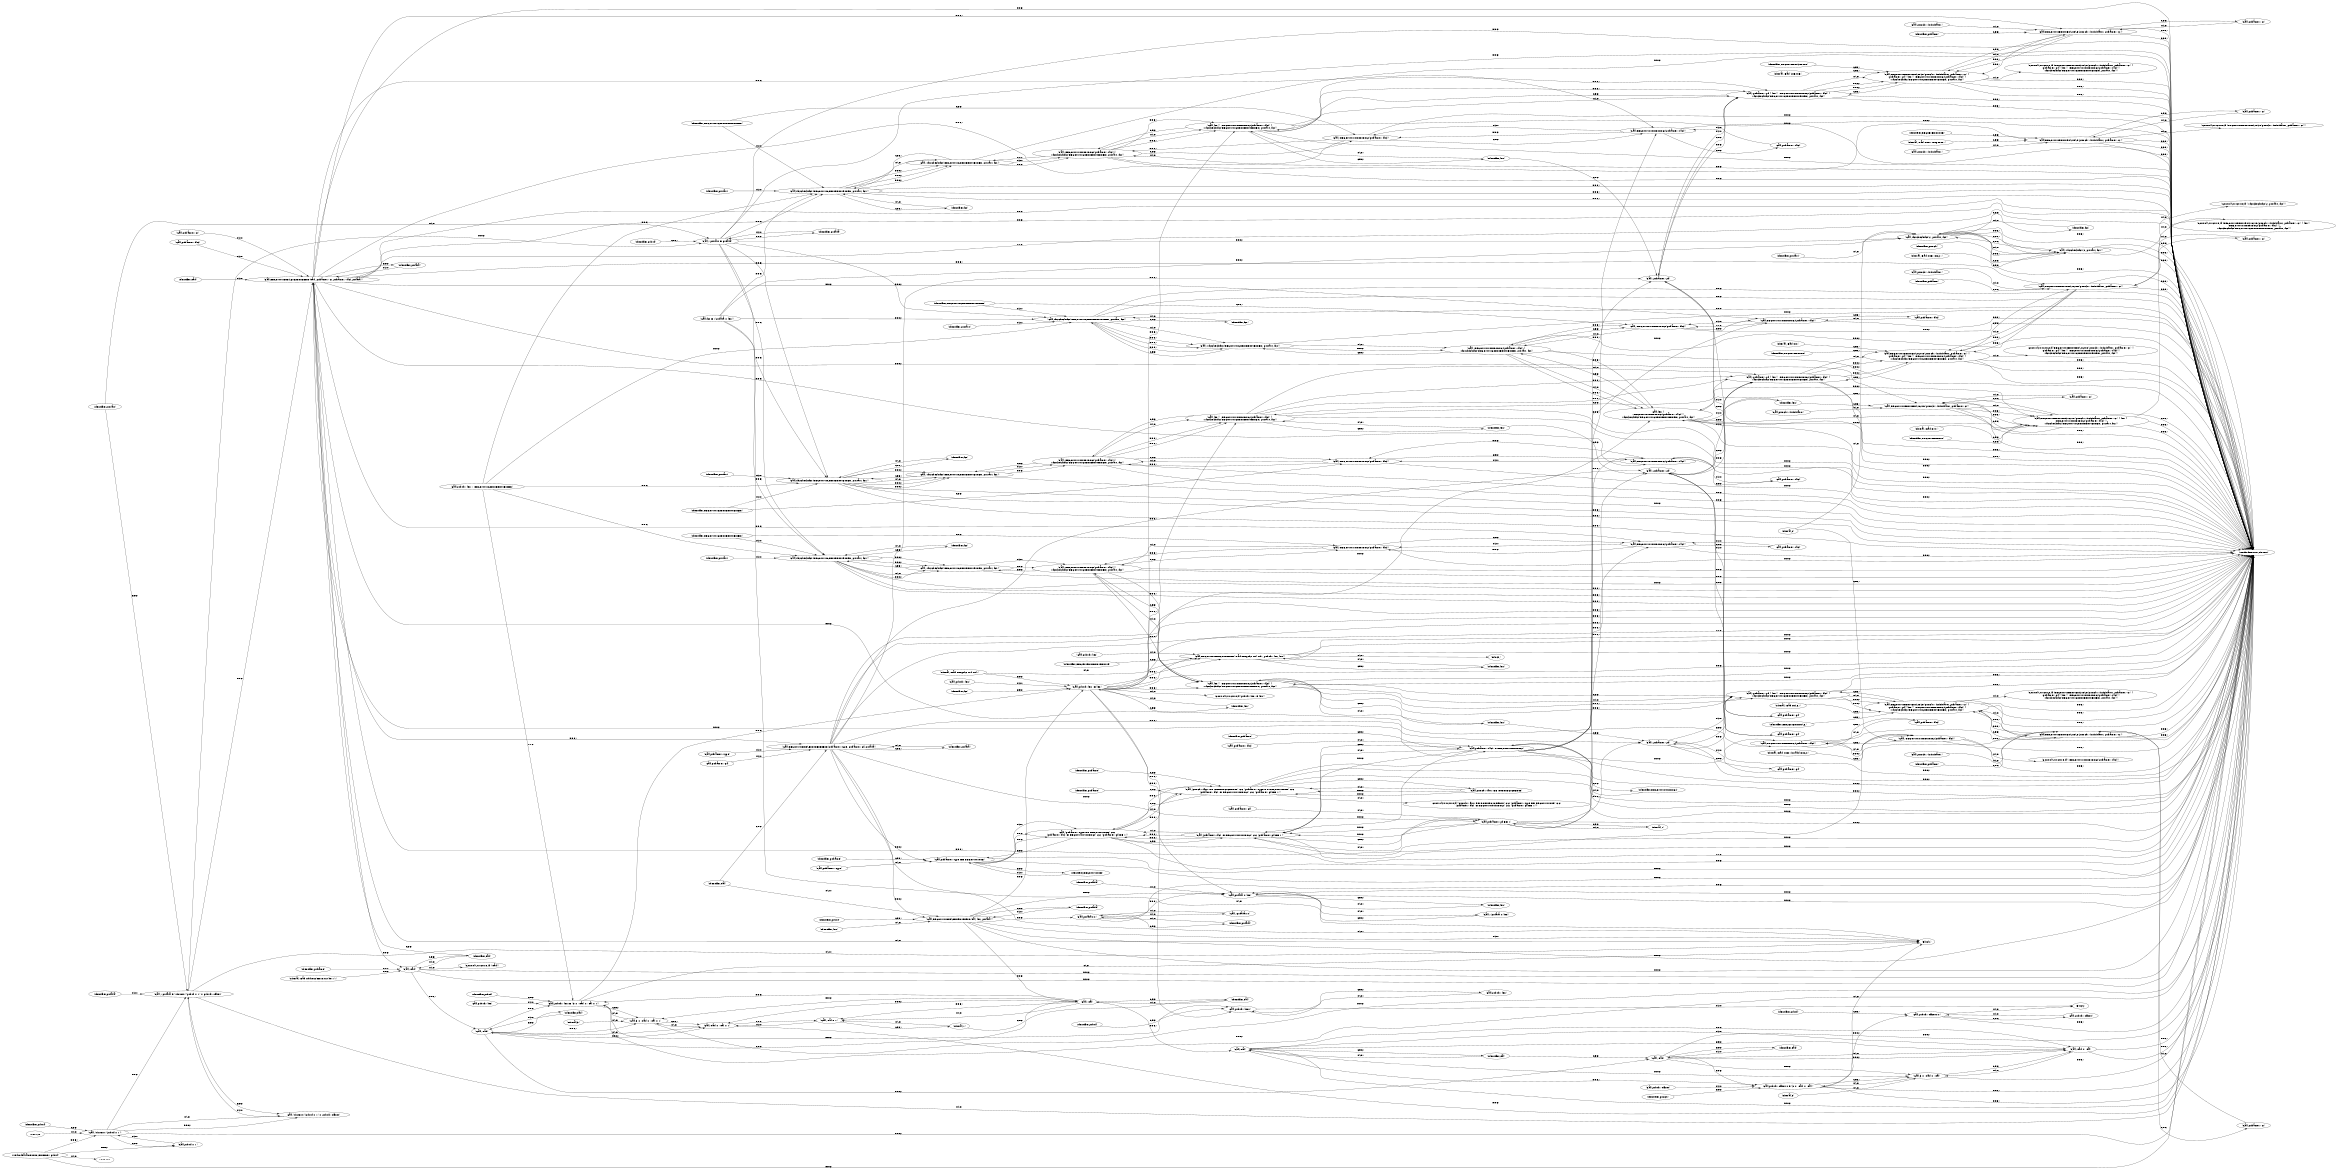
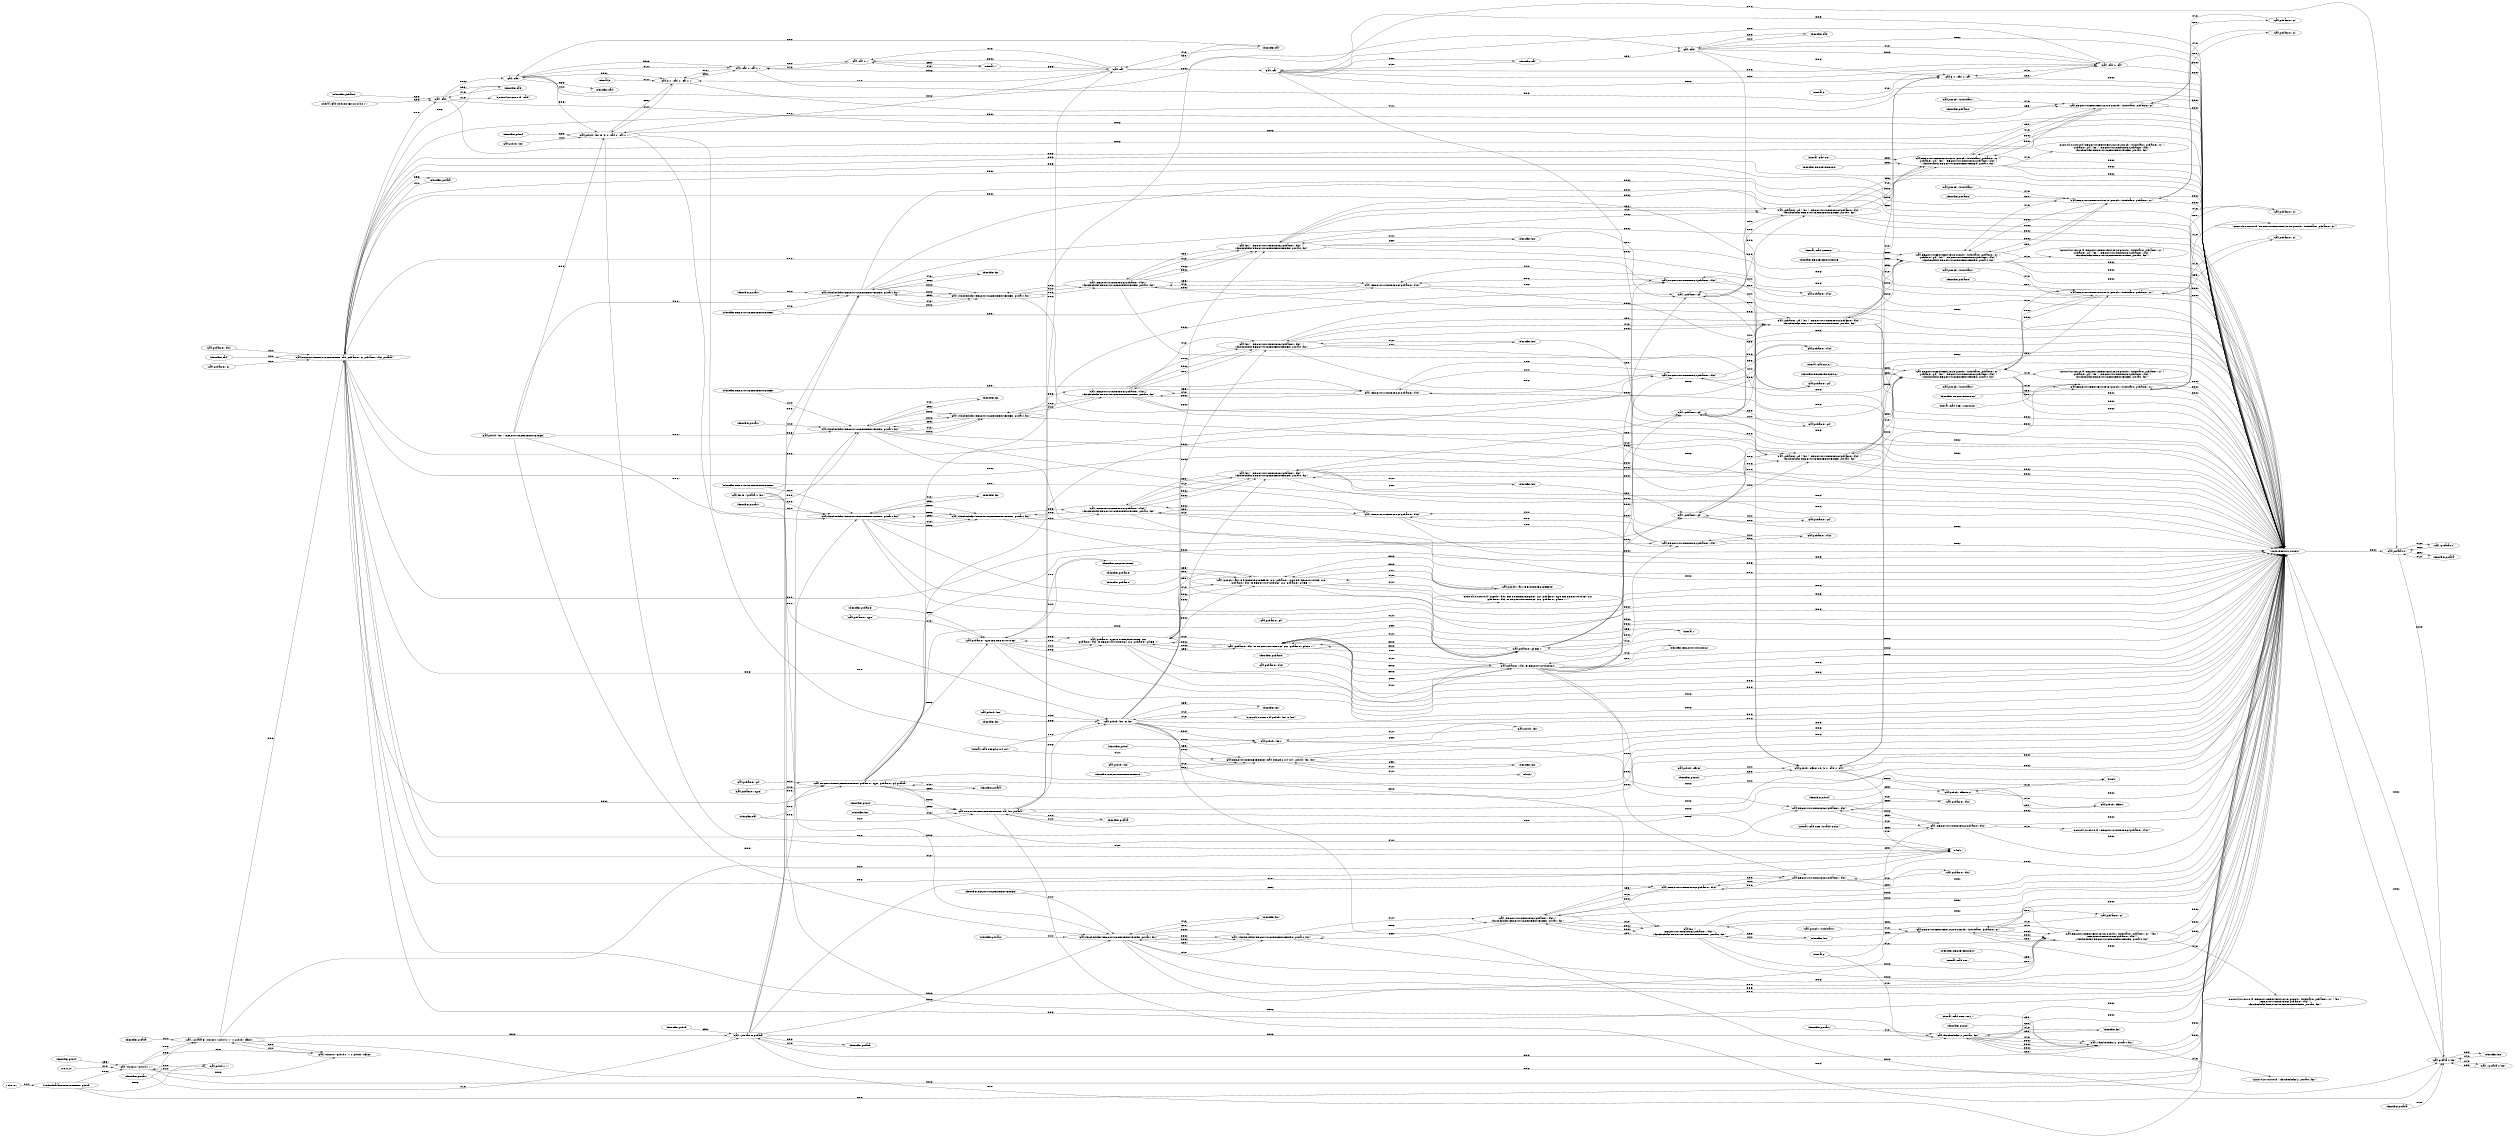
(1794, 886) -> (2343, 551)
(1154, 911) -> (2420, 547)
(1361, 1004) -> (1392, 106)
(78, 1158) -> (26, 1085)
